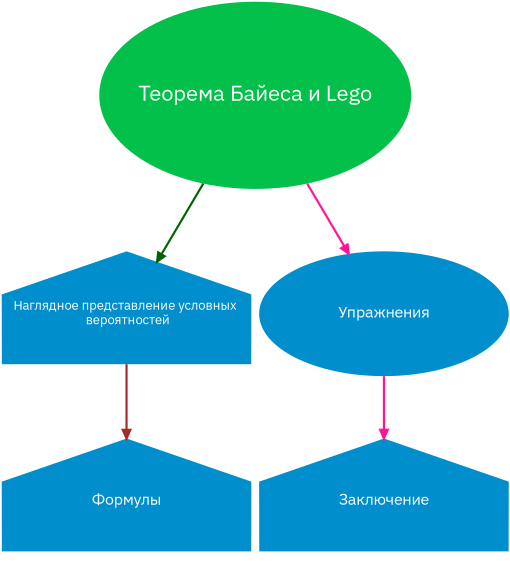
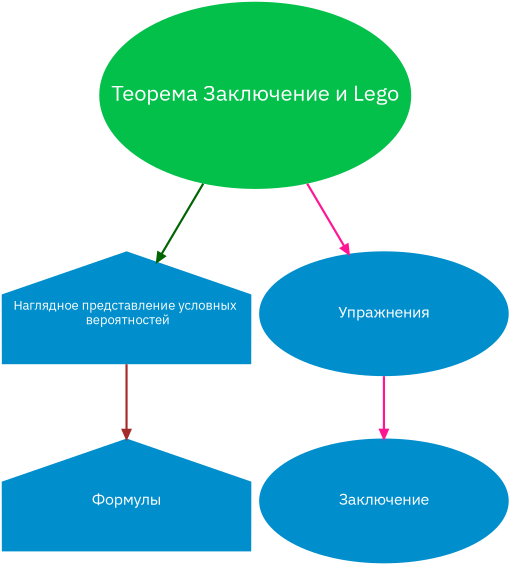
(255, 95) -> (255, 95)
(384, 501) -> (384, 501)
